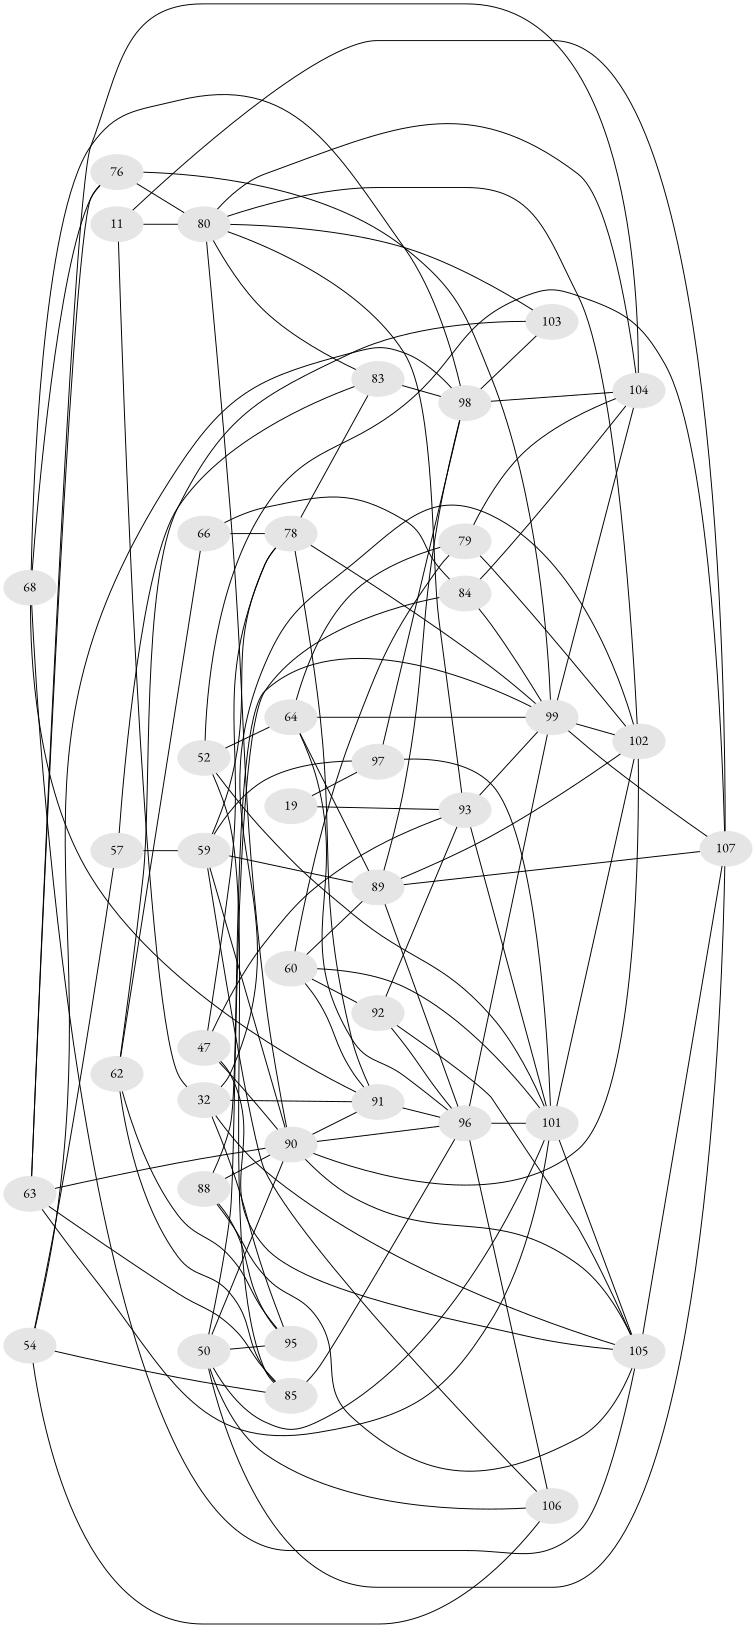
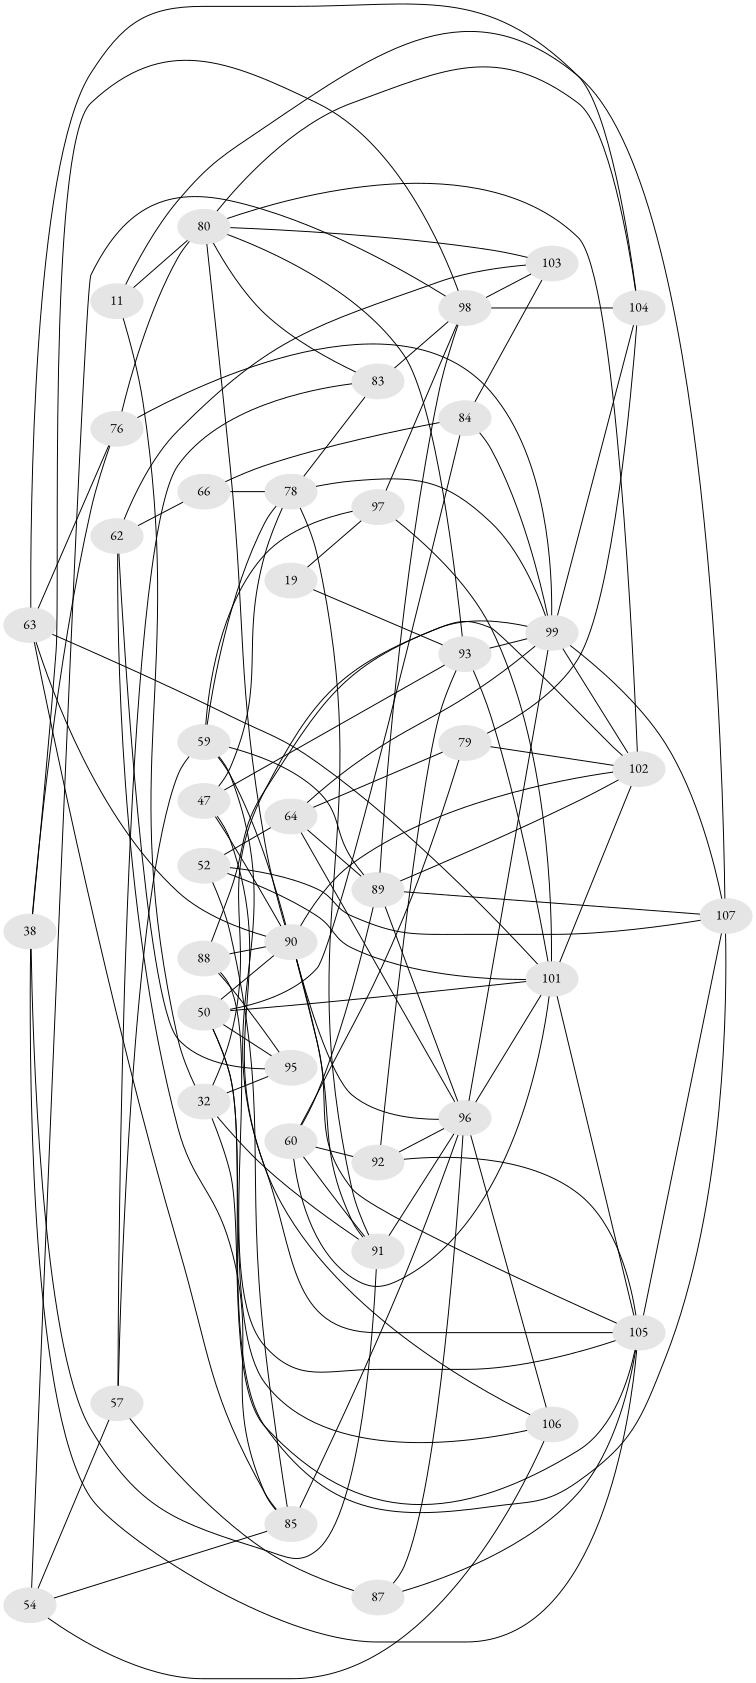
(554, 494) -> (508, 341)
(30, 588) -> (30, 931)
none -> (378, 1598)
